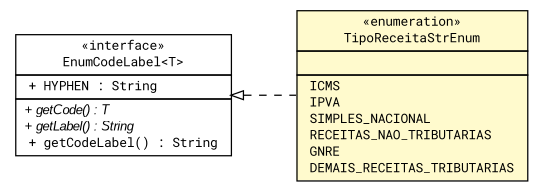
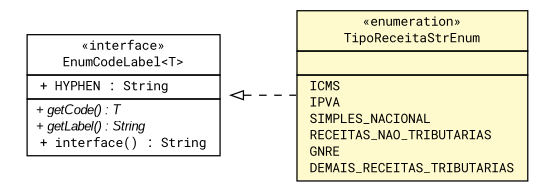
(124, 143) -> (124, 143)
